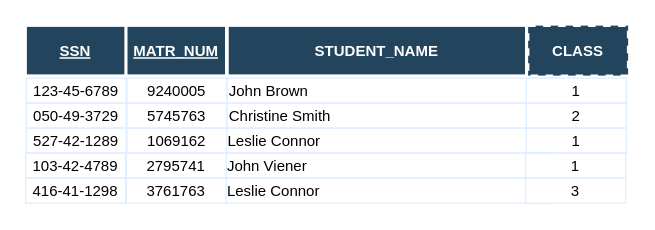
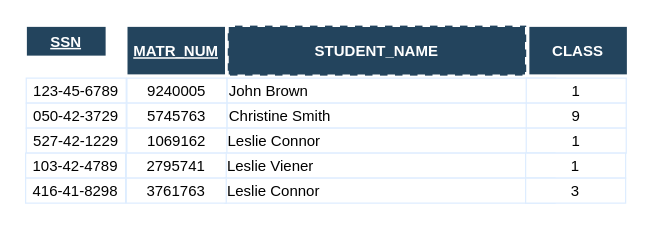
(76, 51) -> (66, 41)
(377, 51) -> (377, 51)
(578, 51) -> (578, 51)
(76, 116) -> (76, 116)
(576, 116) -> (576, 116)
(76, 141) -> (76, 141)
(269, 166) -> (274, 166)
(75, 191) -> (75, 191)
